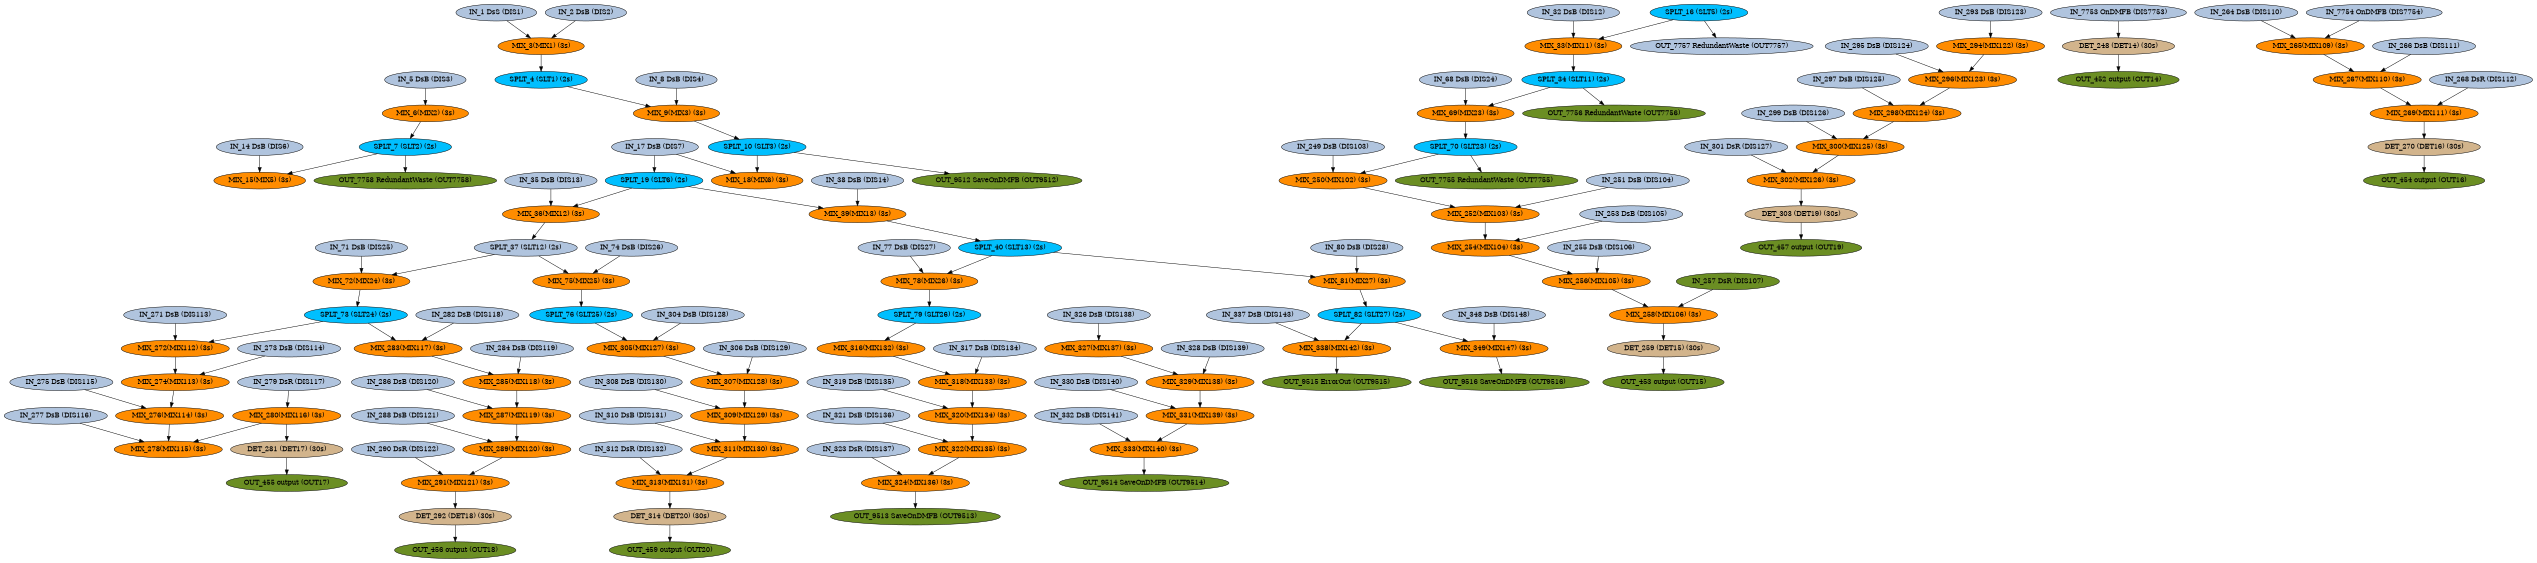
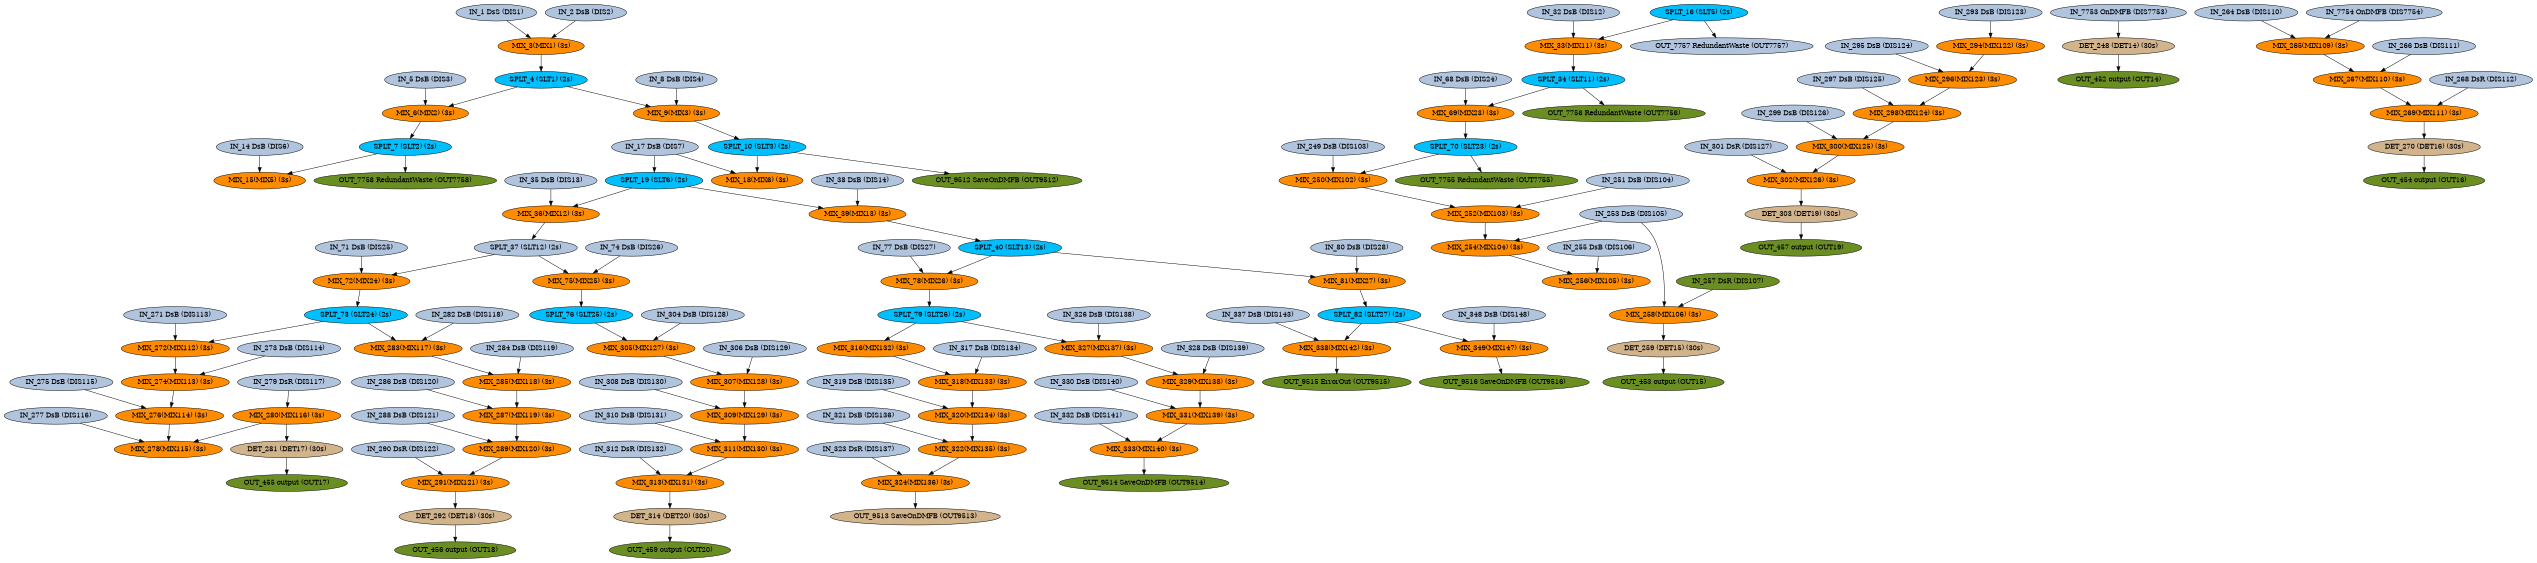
none -> (485, 96)
(1628, 297) -> (1661, 259)
none -> (1011, 331)
(915, 517) -> (915, 517)
